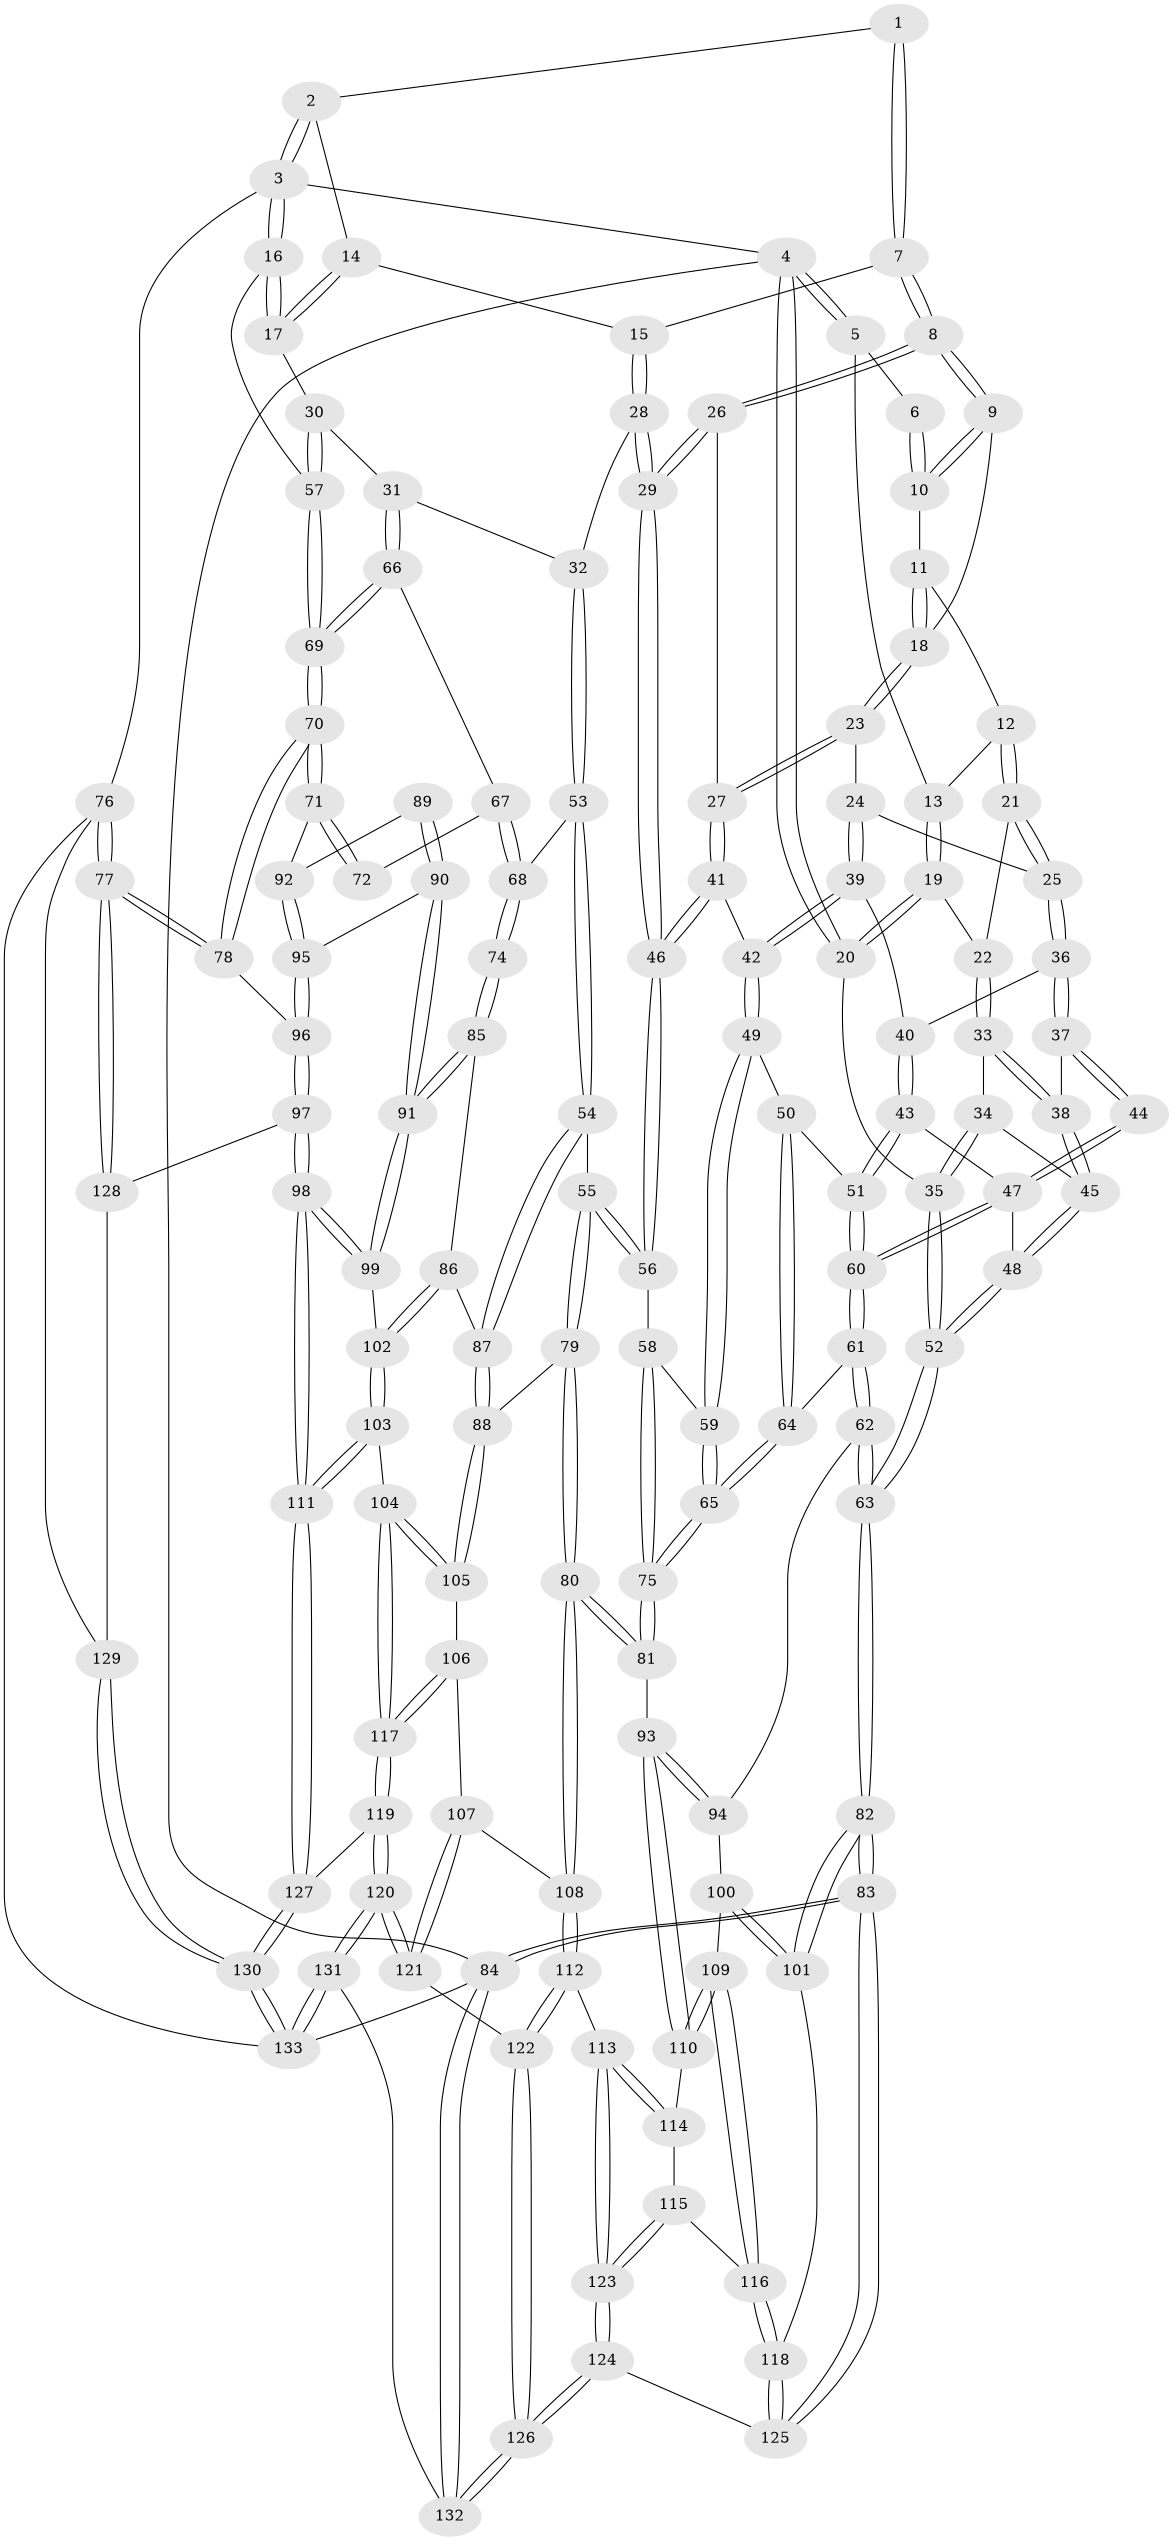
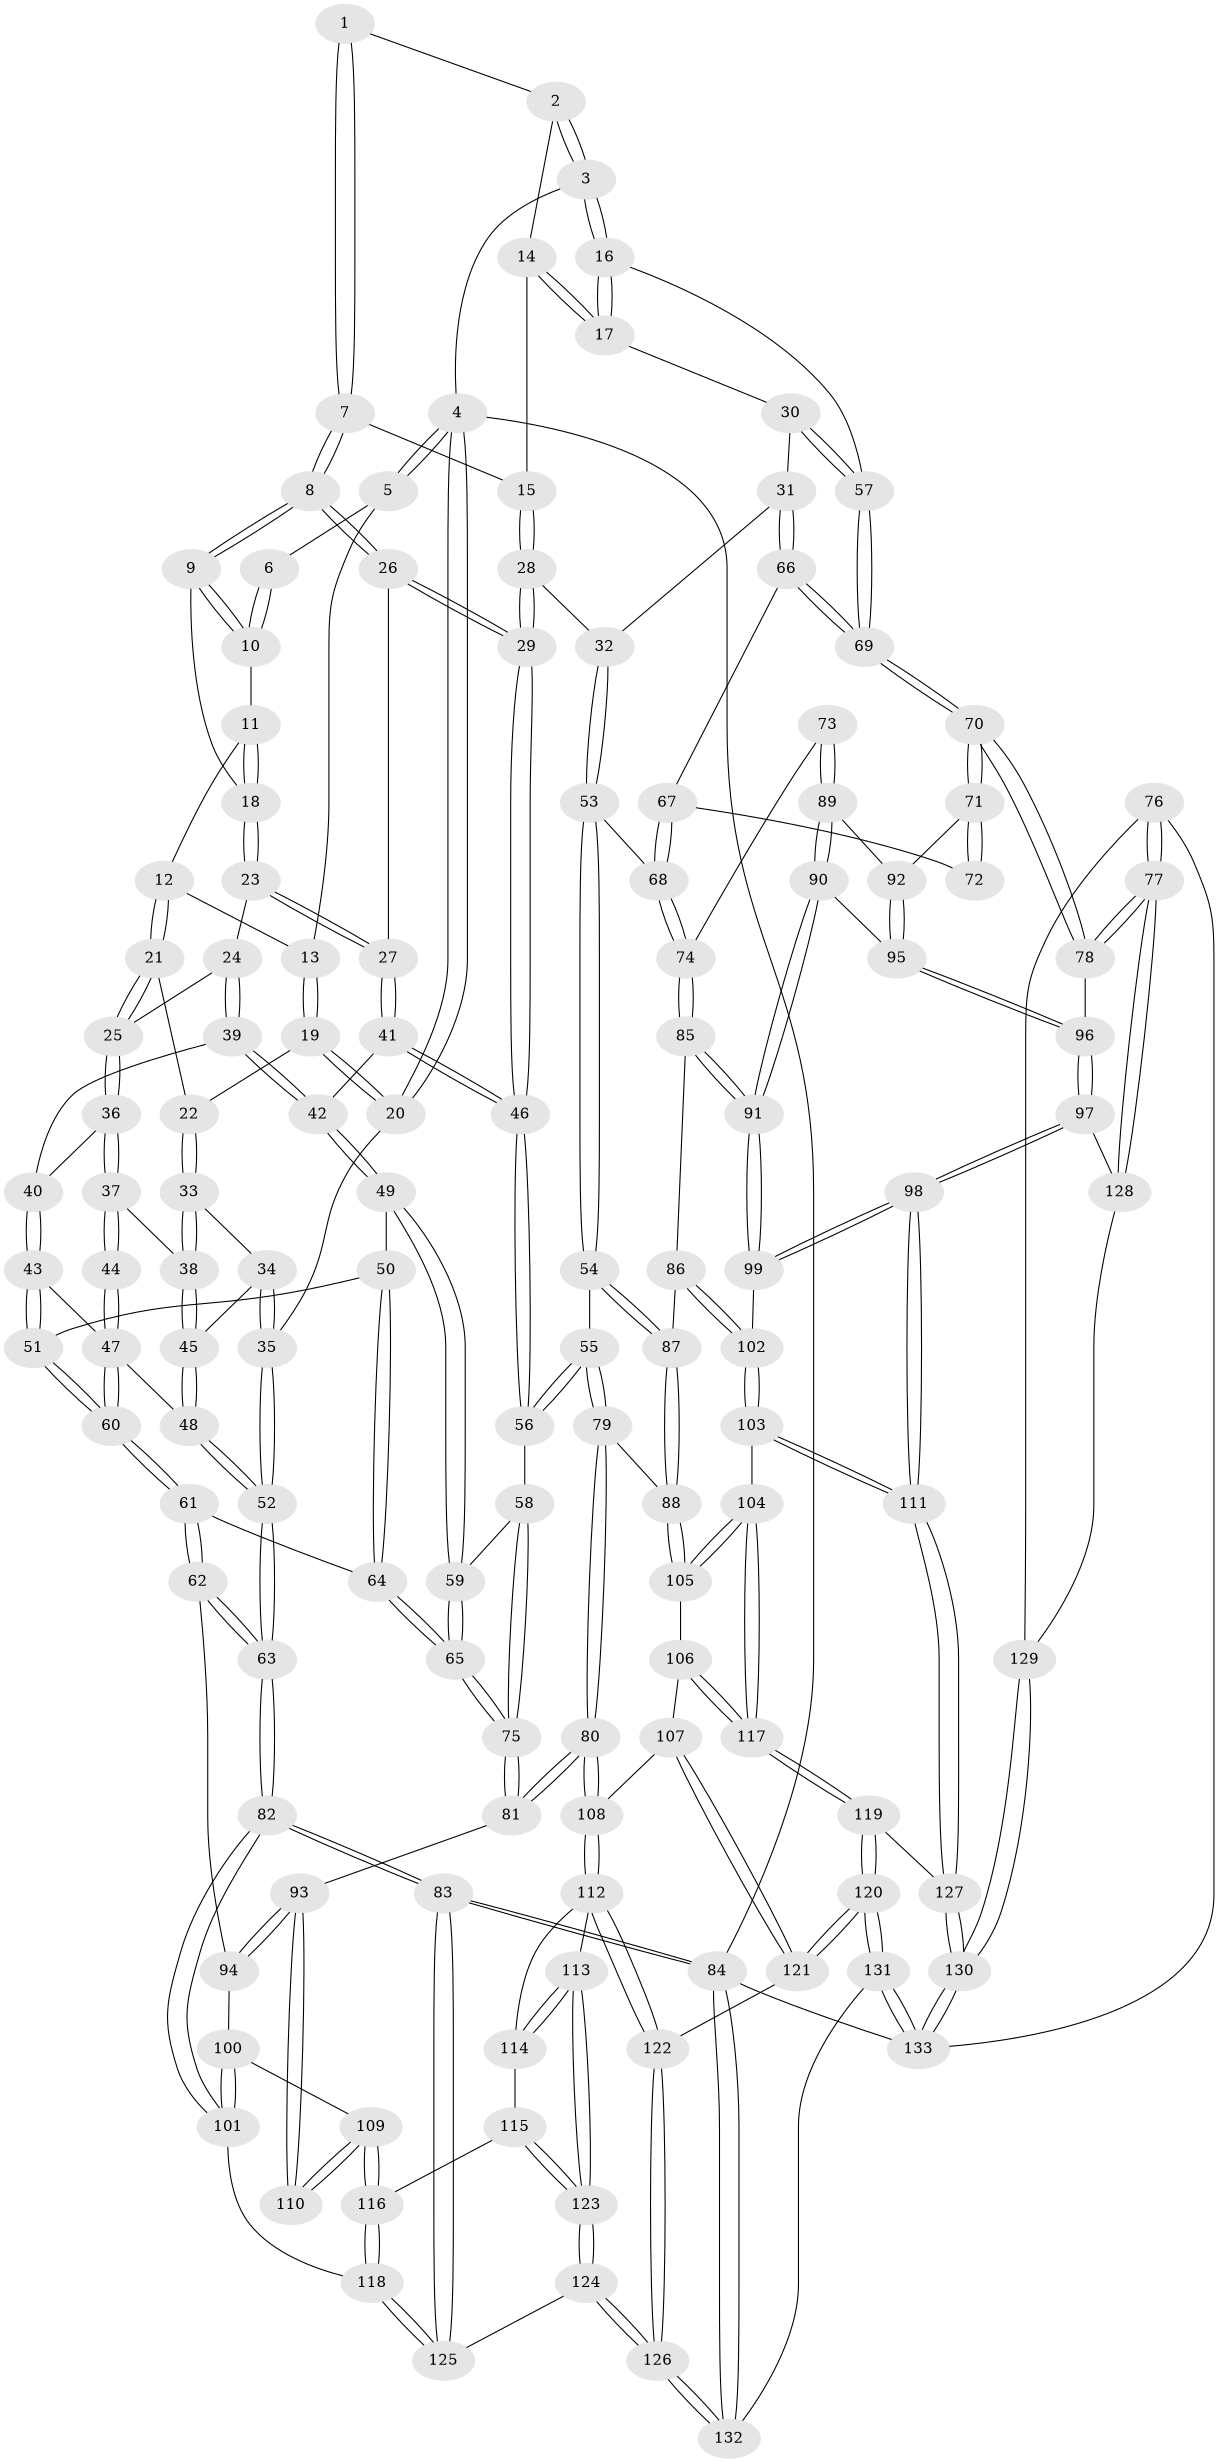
(140, 465) -> none
none -> (828, 725)
(679, 2088) -> (531, 1963)
